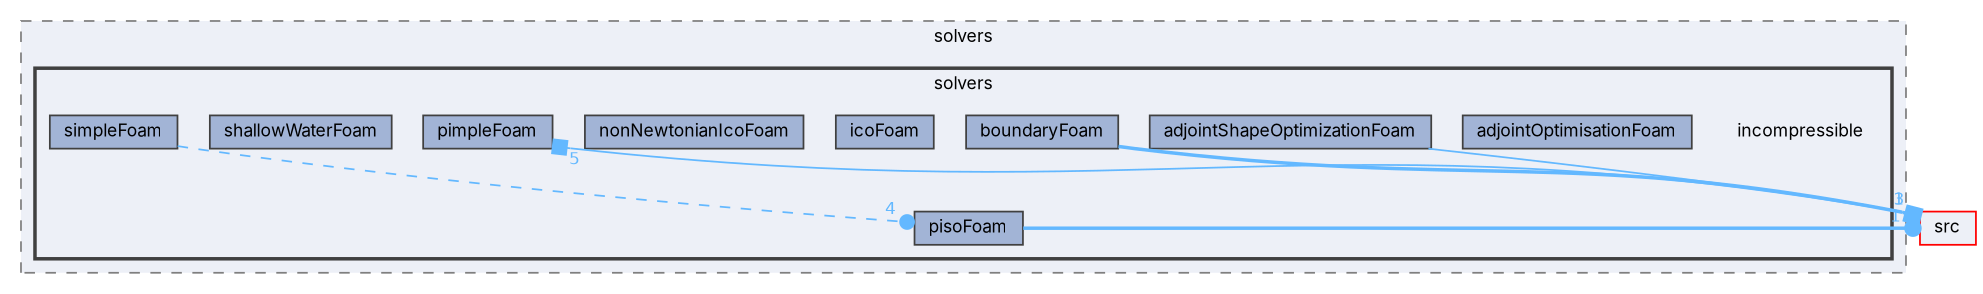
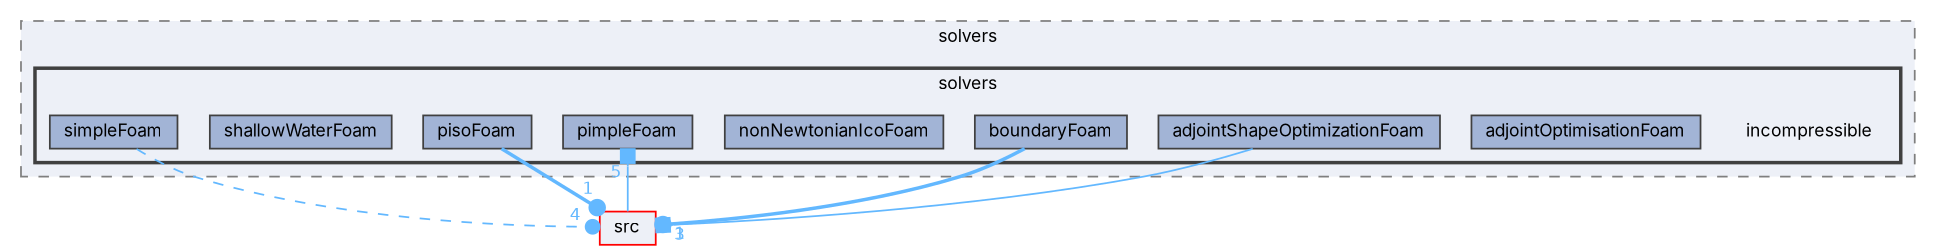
(885, 132) -> none
(1511, 171) -> (851, 202)
(538, 189) -> (356, 211)
